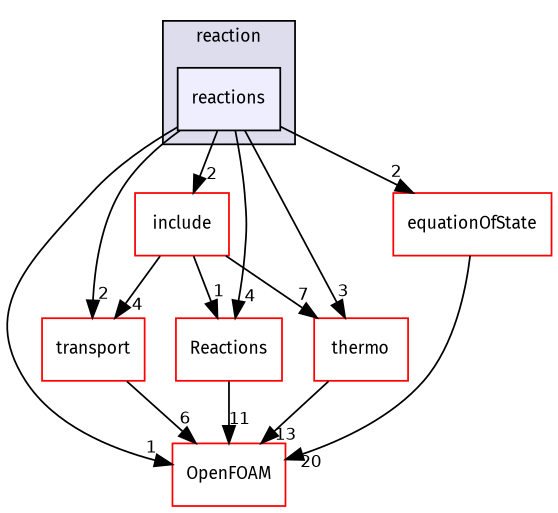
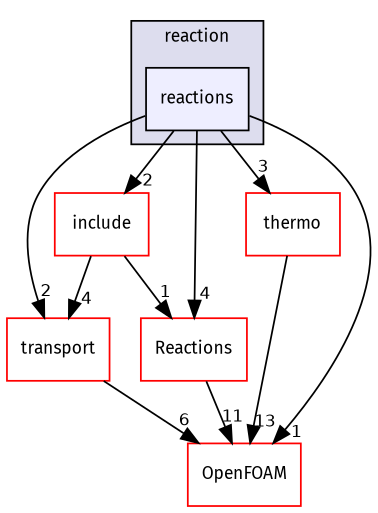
(472, 224) -> none
(264, 282) -> none
